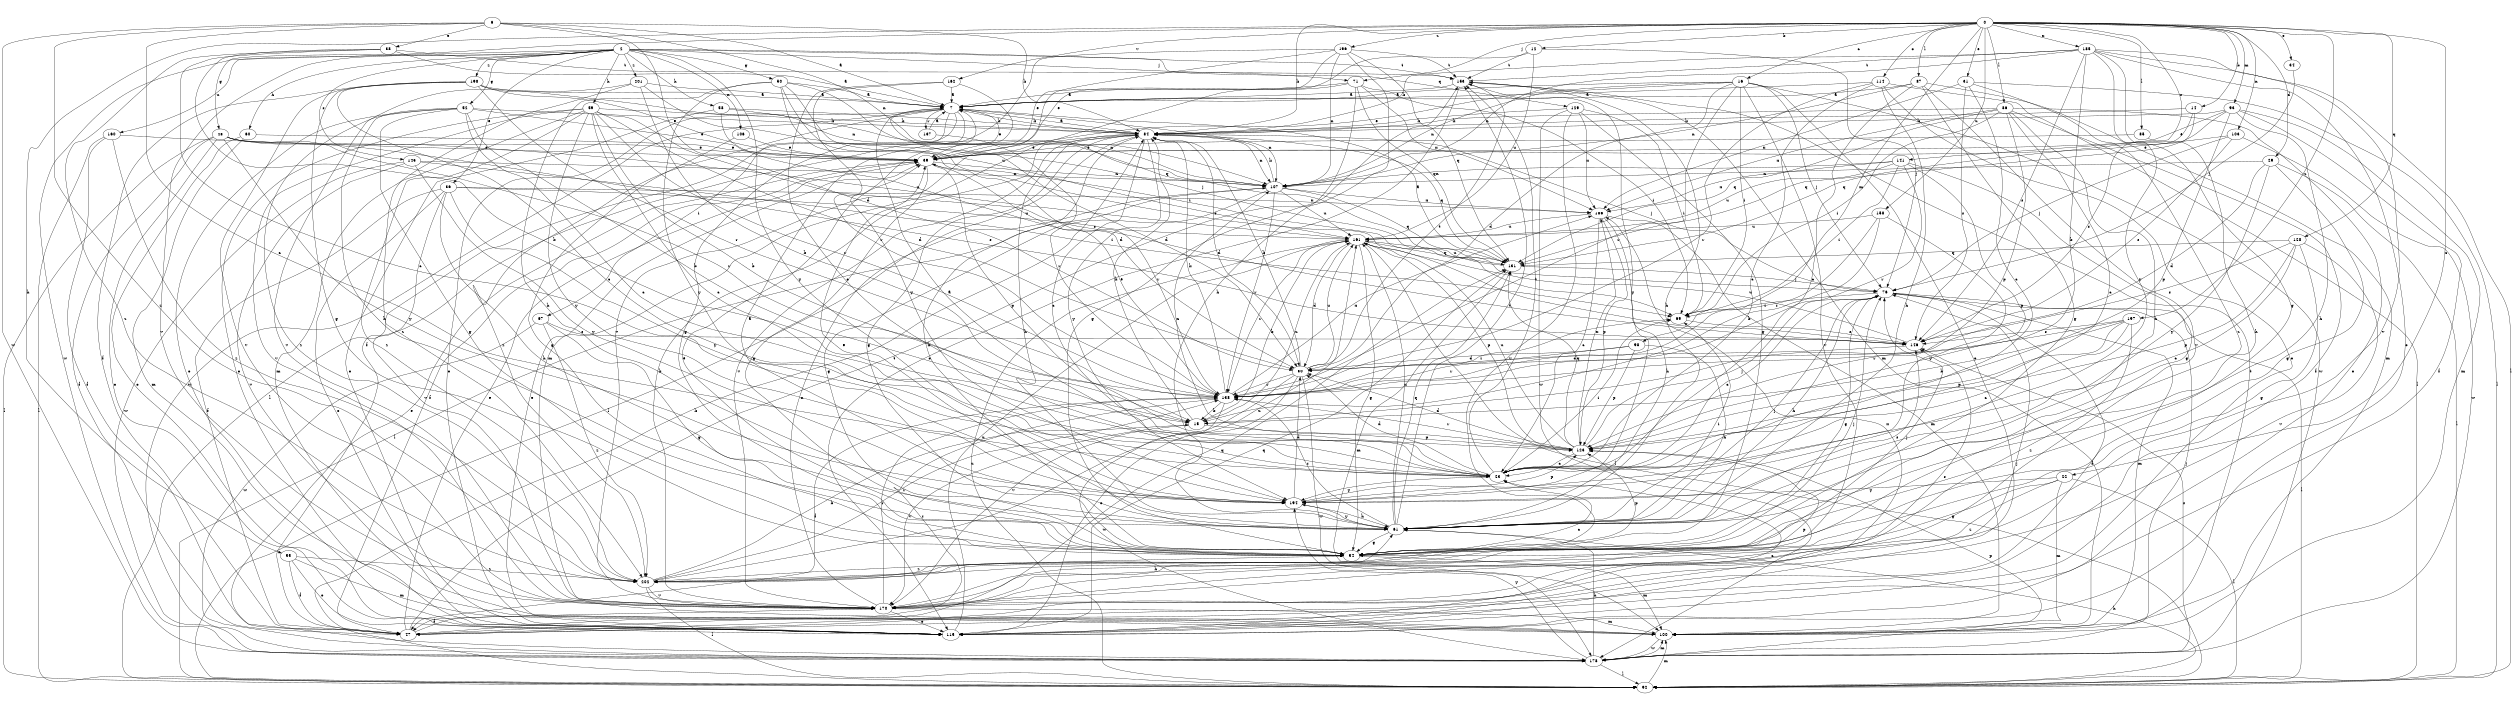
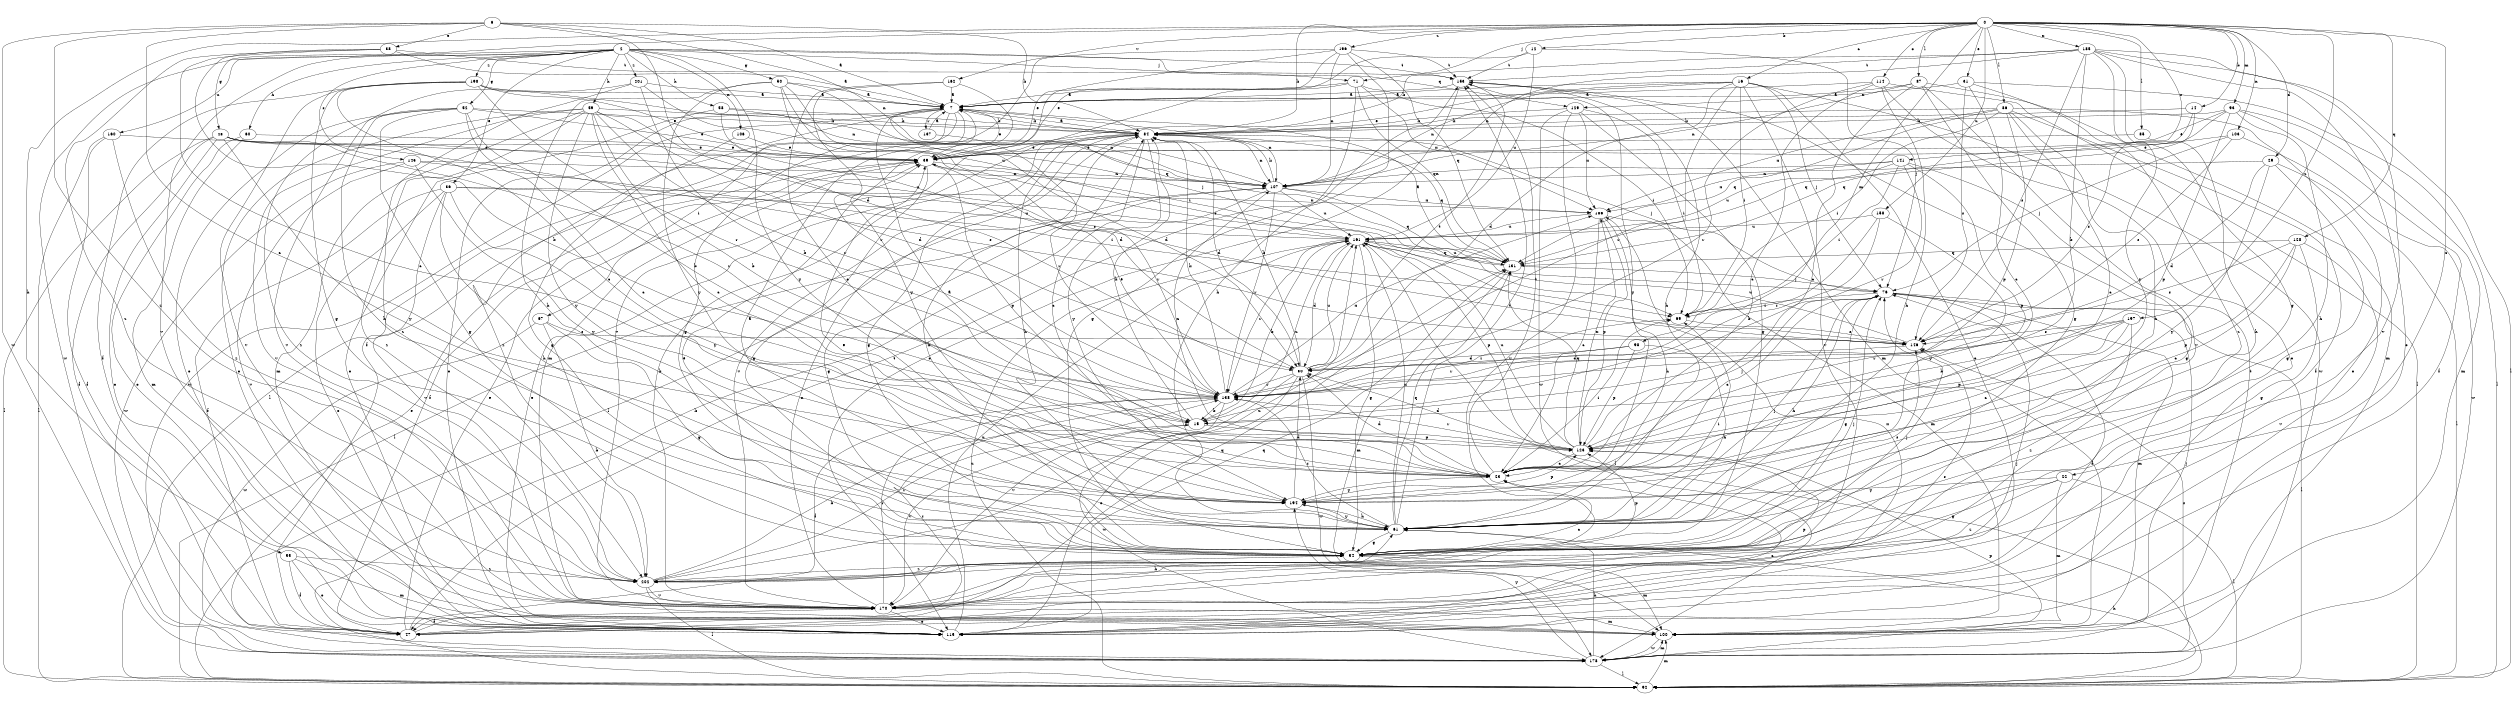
(2292, 65) -> none
(1771, 143) -> (1773, 99)
(597, 451) -> (597, 451)
